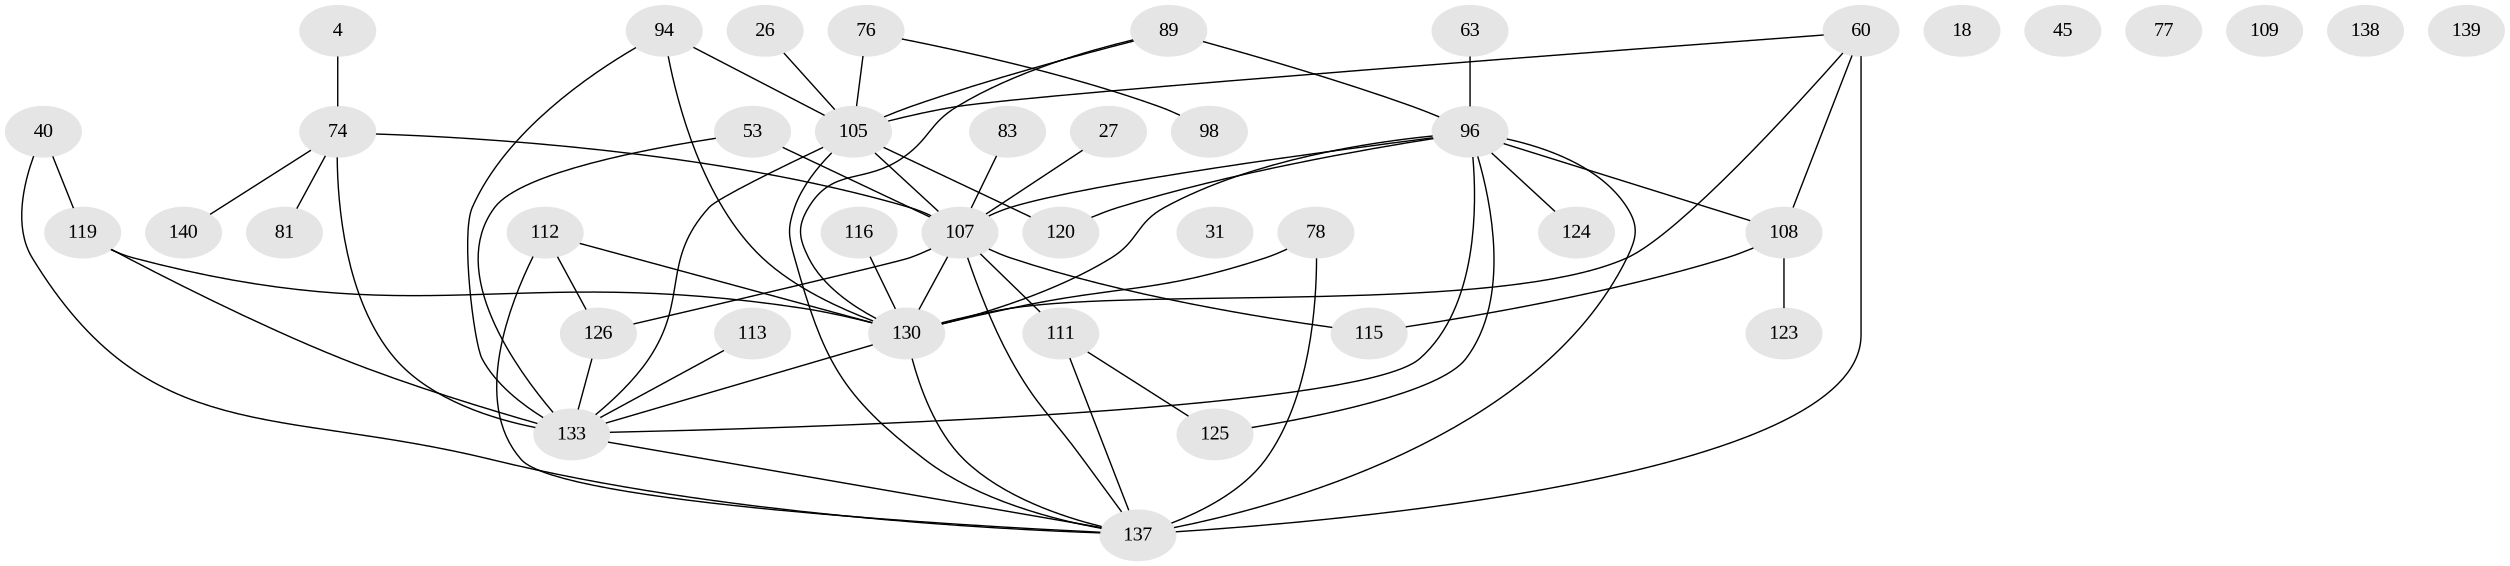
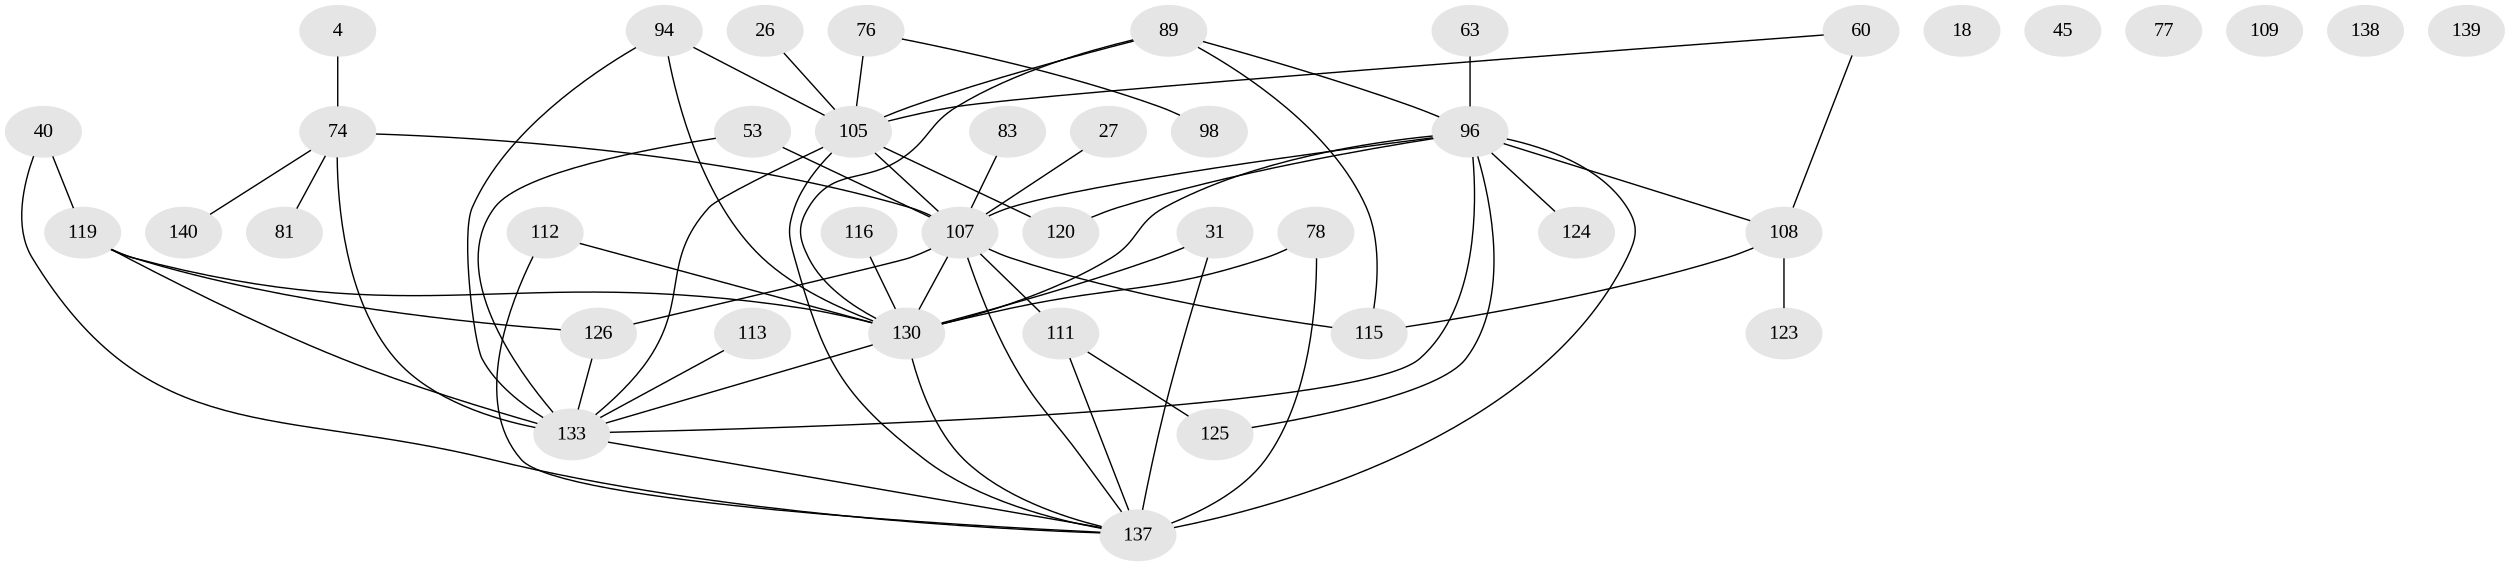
none -> (1319, 139)
(572, 283) -> (334, 303)
(1434, 291) -> (1106, 275)
(1679, 459) -> (1171, 383)
